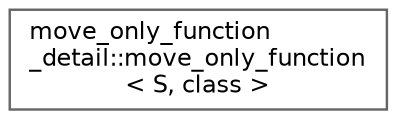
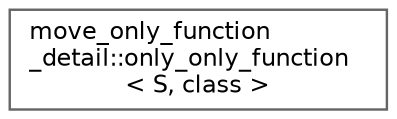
(198, 60) -> (198, 60)
